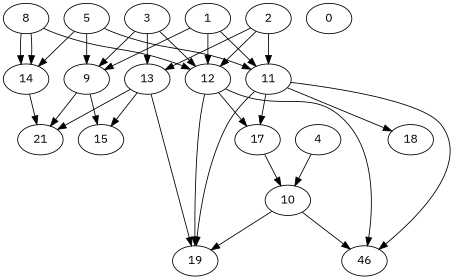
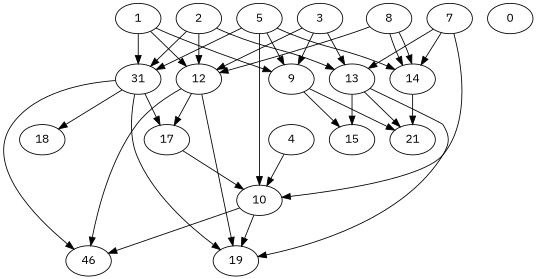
none -> (450, 19)
(268, 79) -> (138, 79)
none -> (259, 105)
